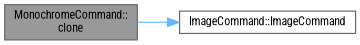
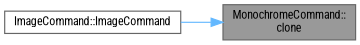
(152, 22) -> (196, 22)
